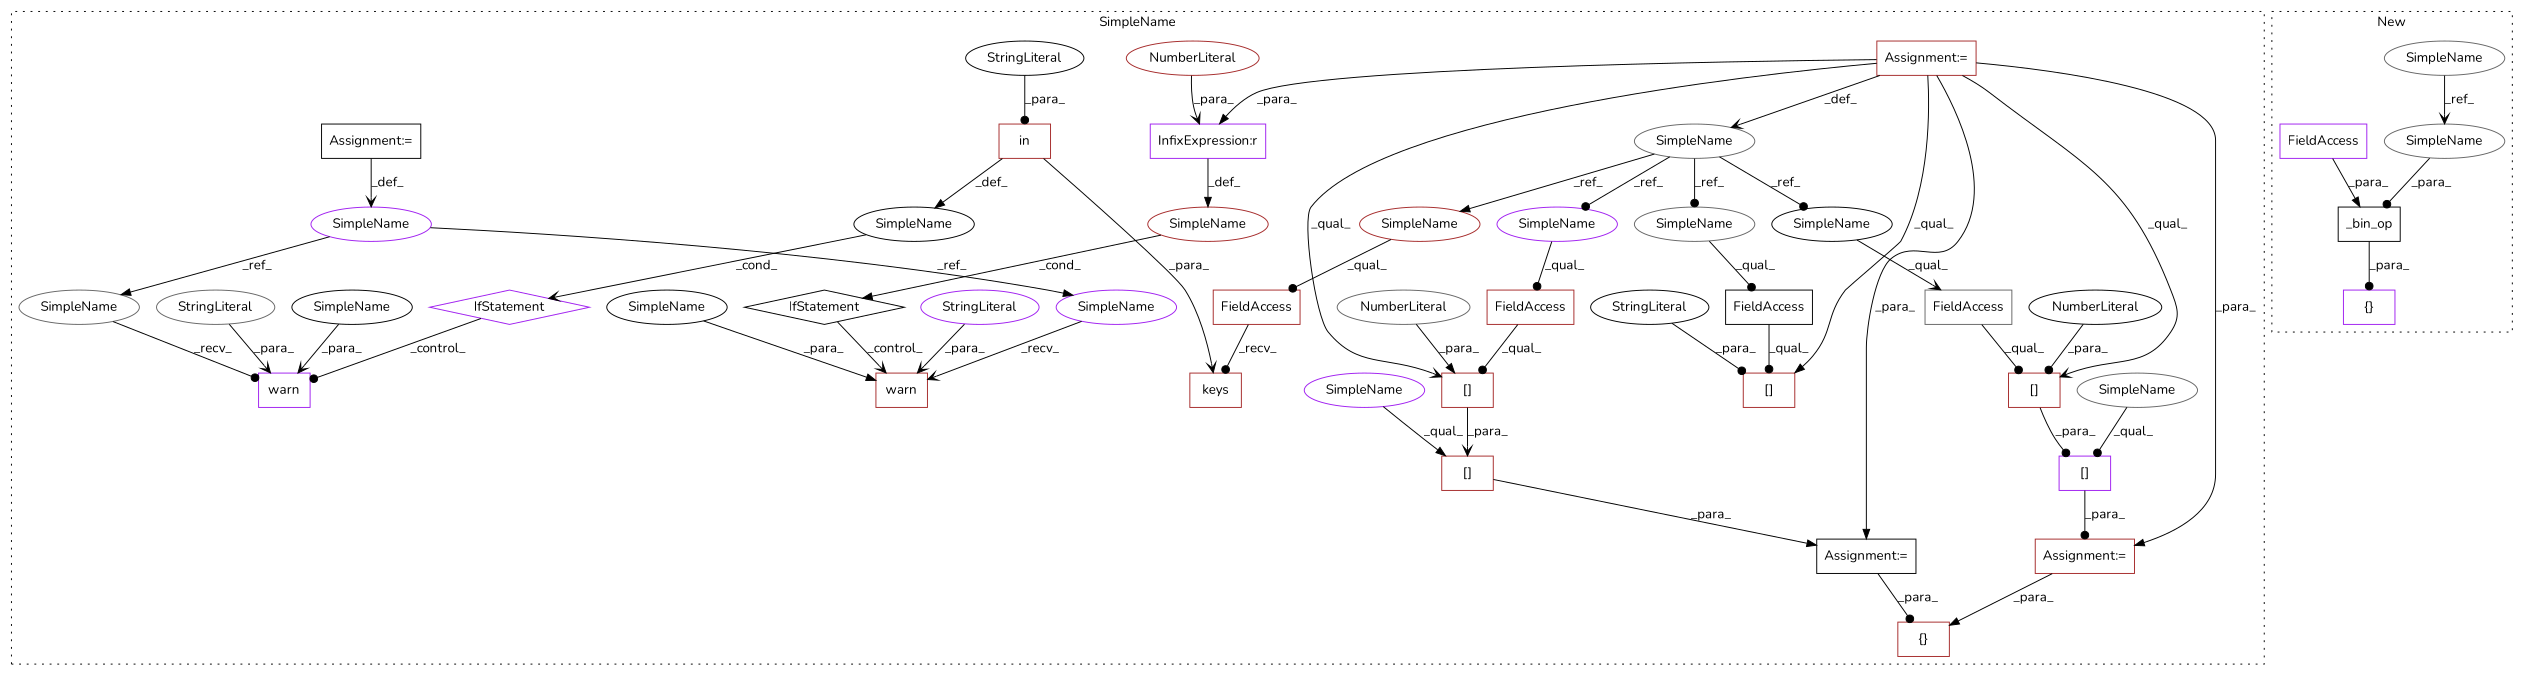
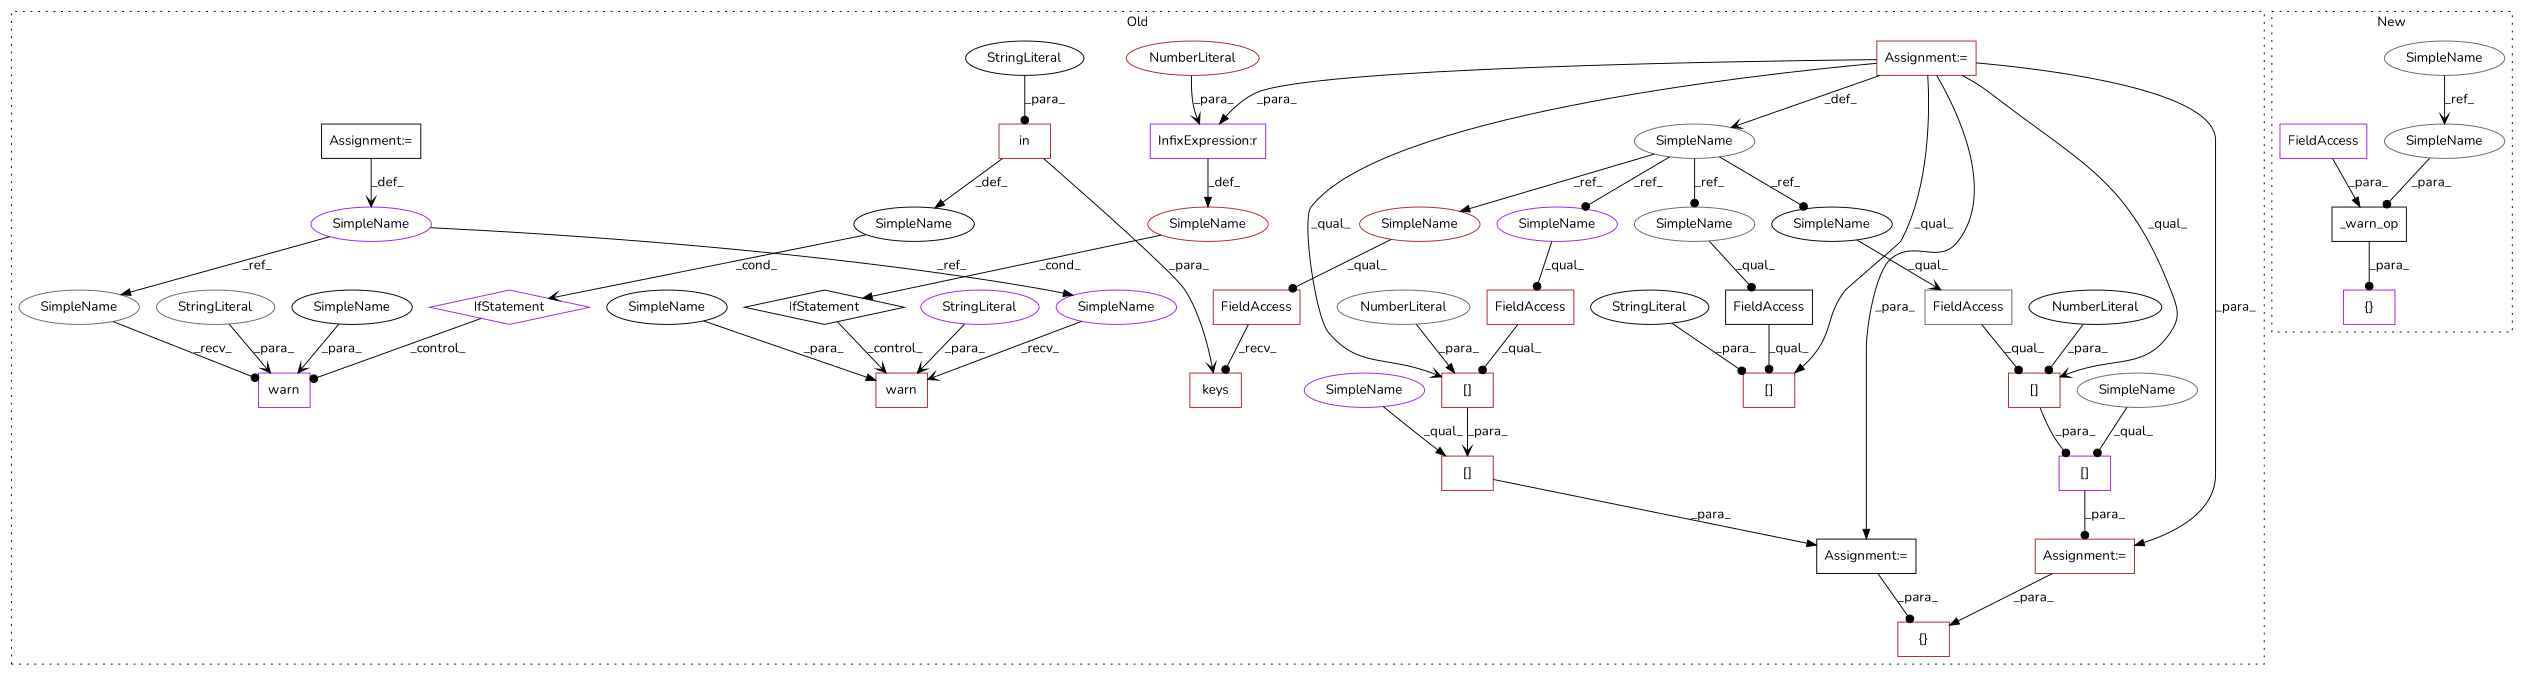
(1138, 22) -> (1138, 22)
(2369, 224) -> (2369, 224)
